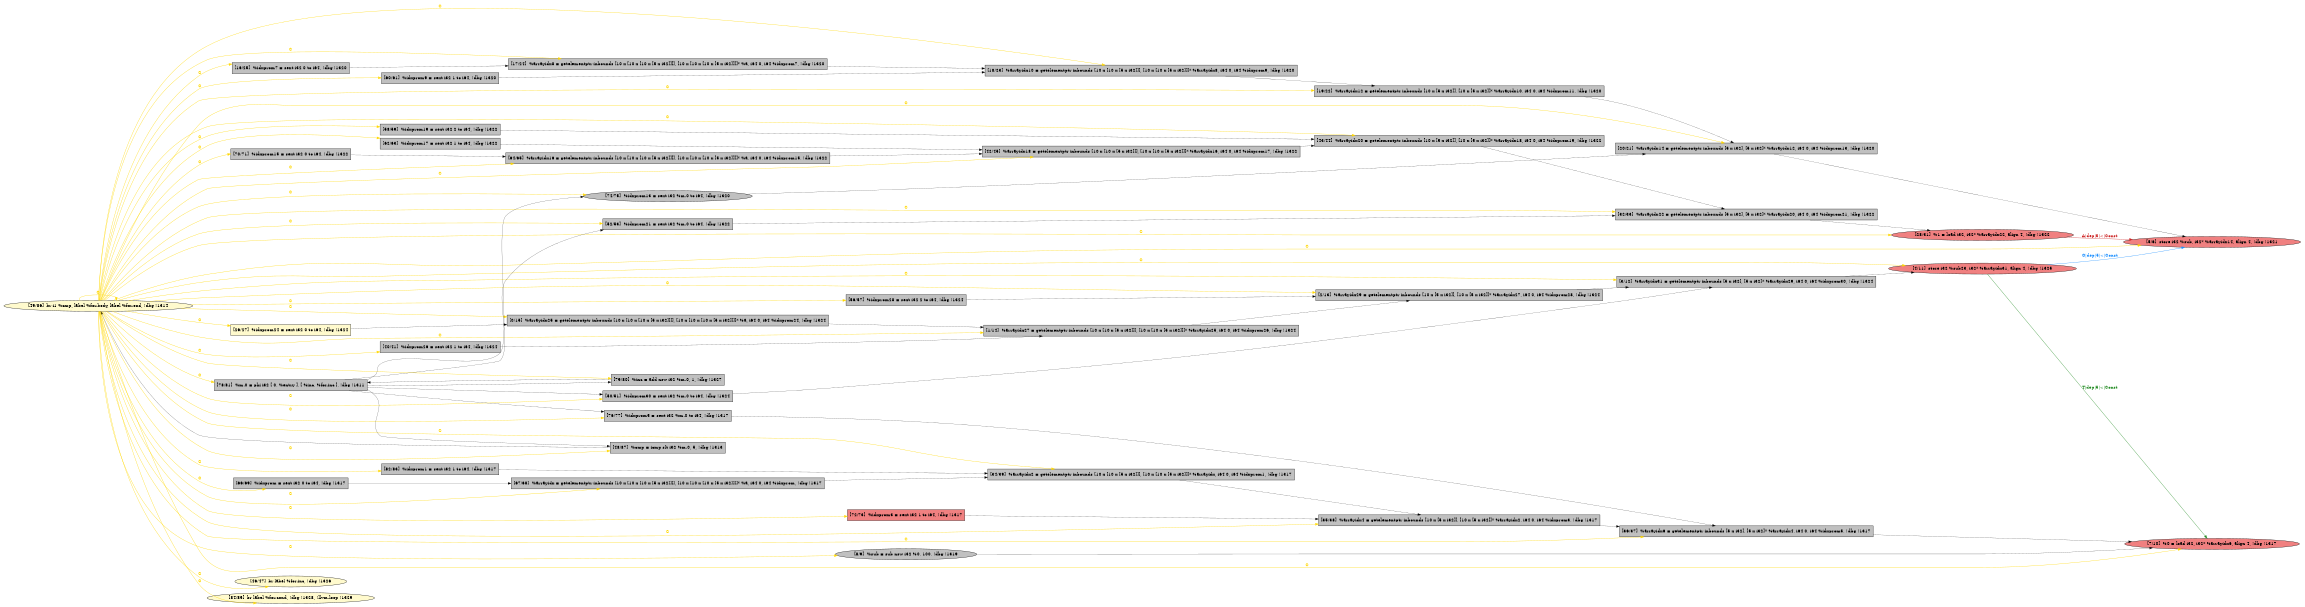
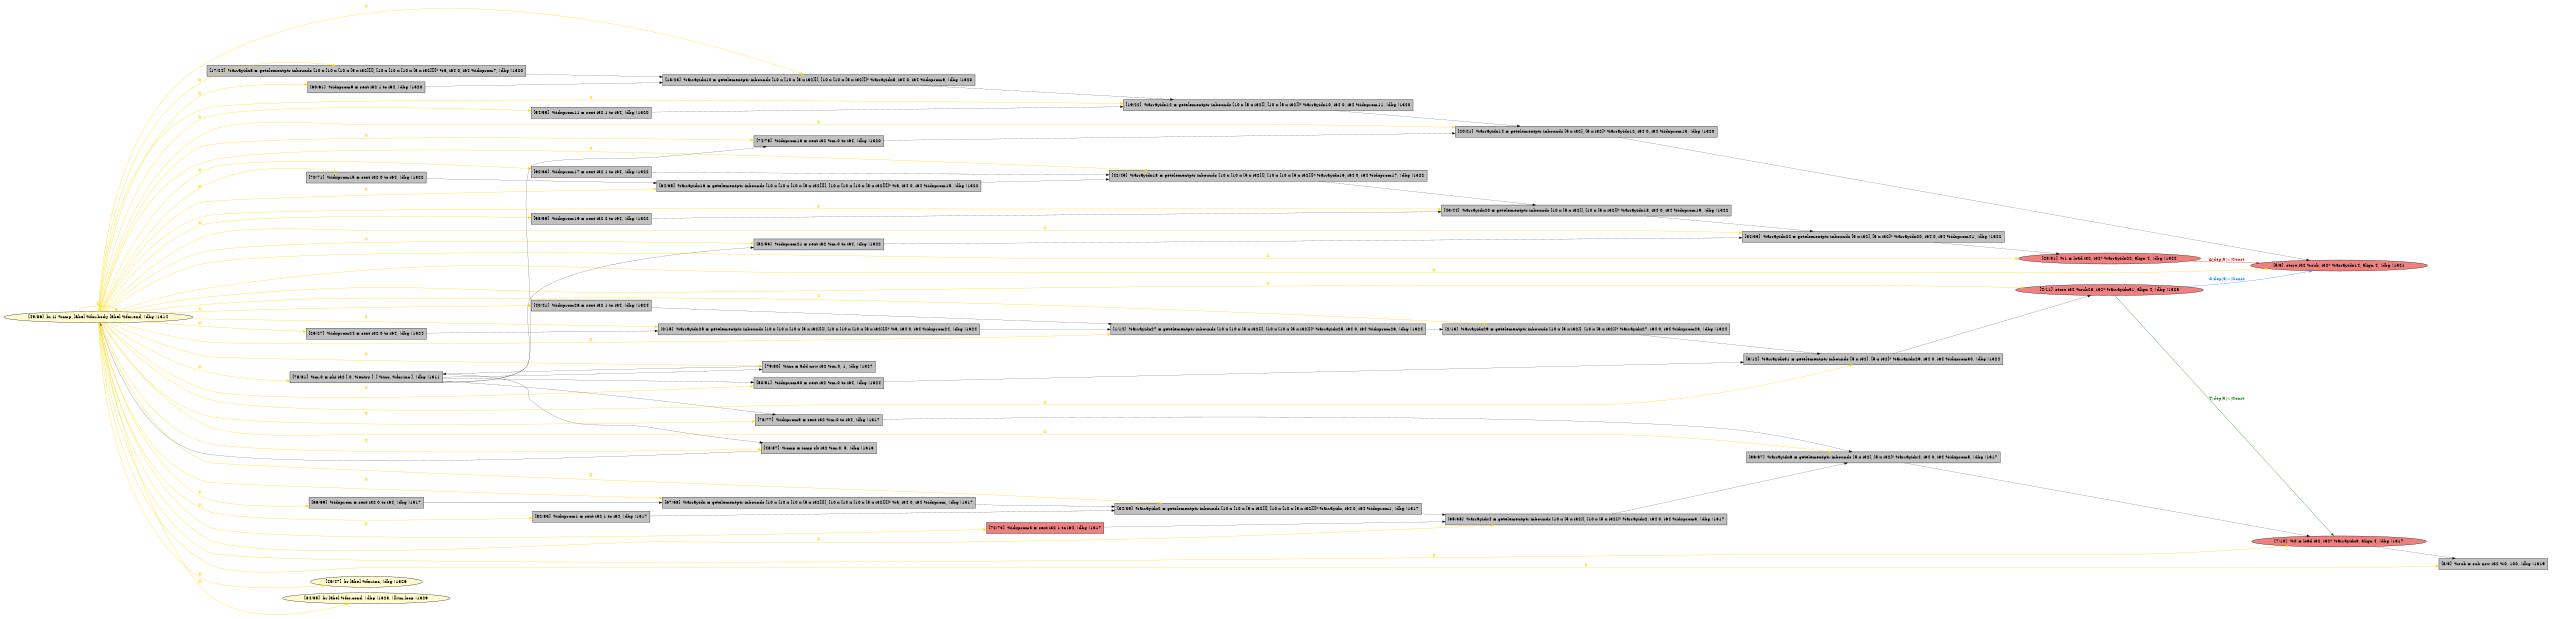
(291, 68) -> none
none -> (591, 113)
(668, 196) -> (819, 141)
(906, 300) -> none
(291, 330) -> (366, 334)
(906, 554) -> (2493, 564)
(1563, 554) -> (2413, 552)
